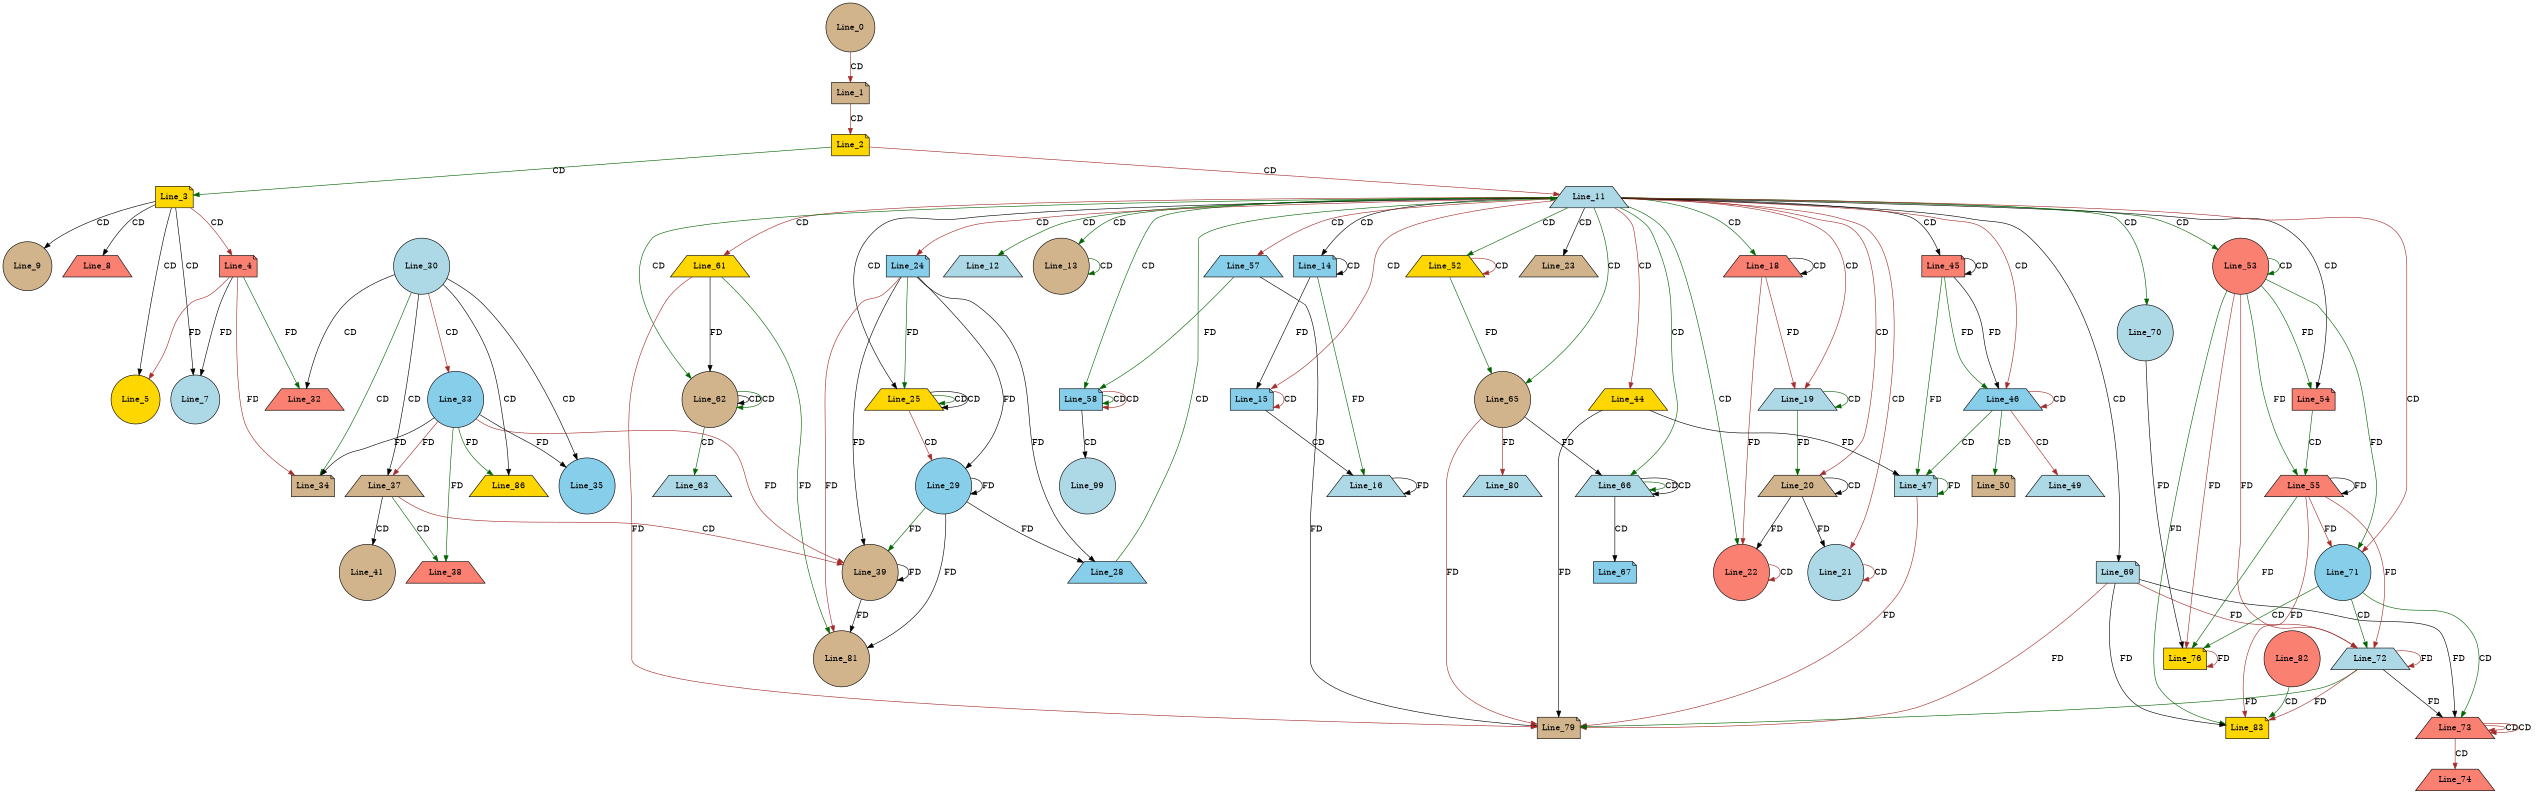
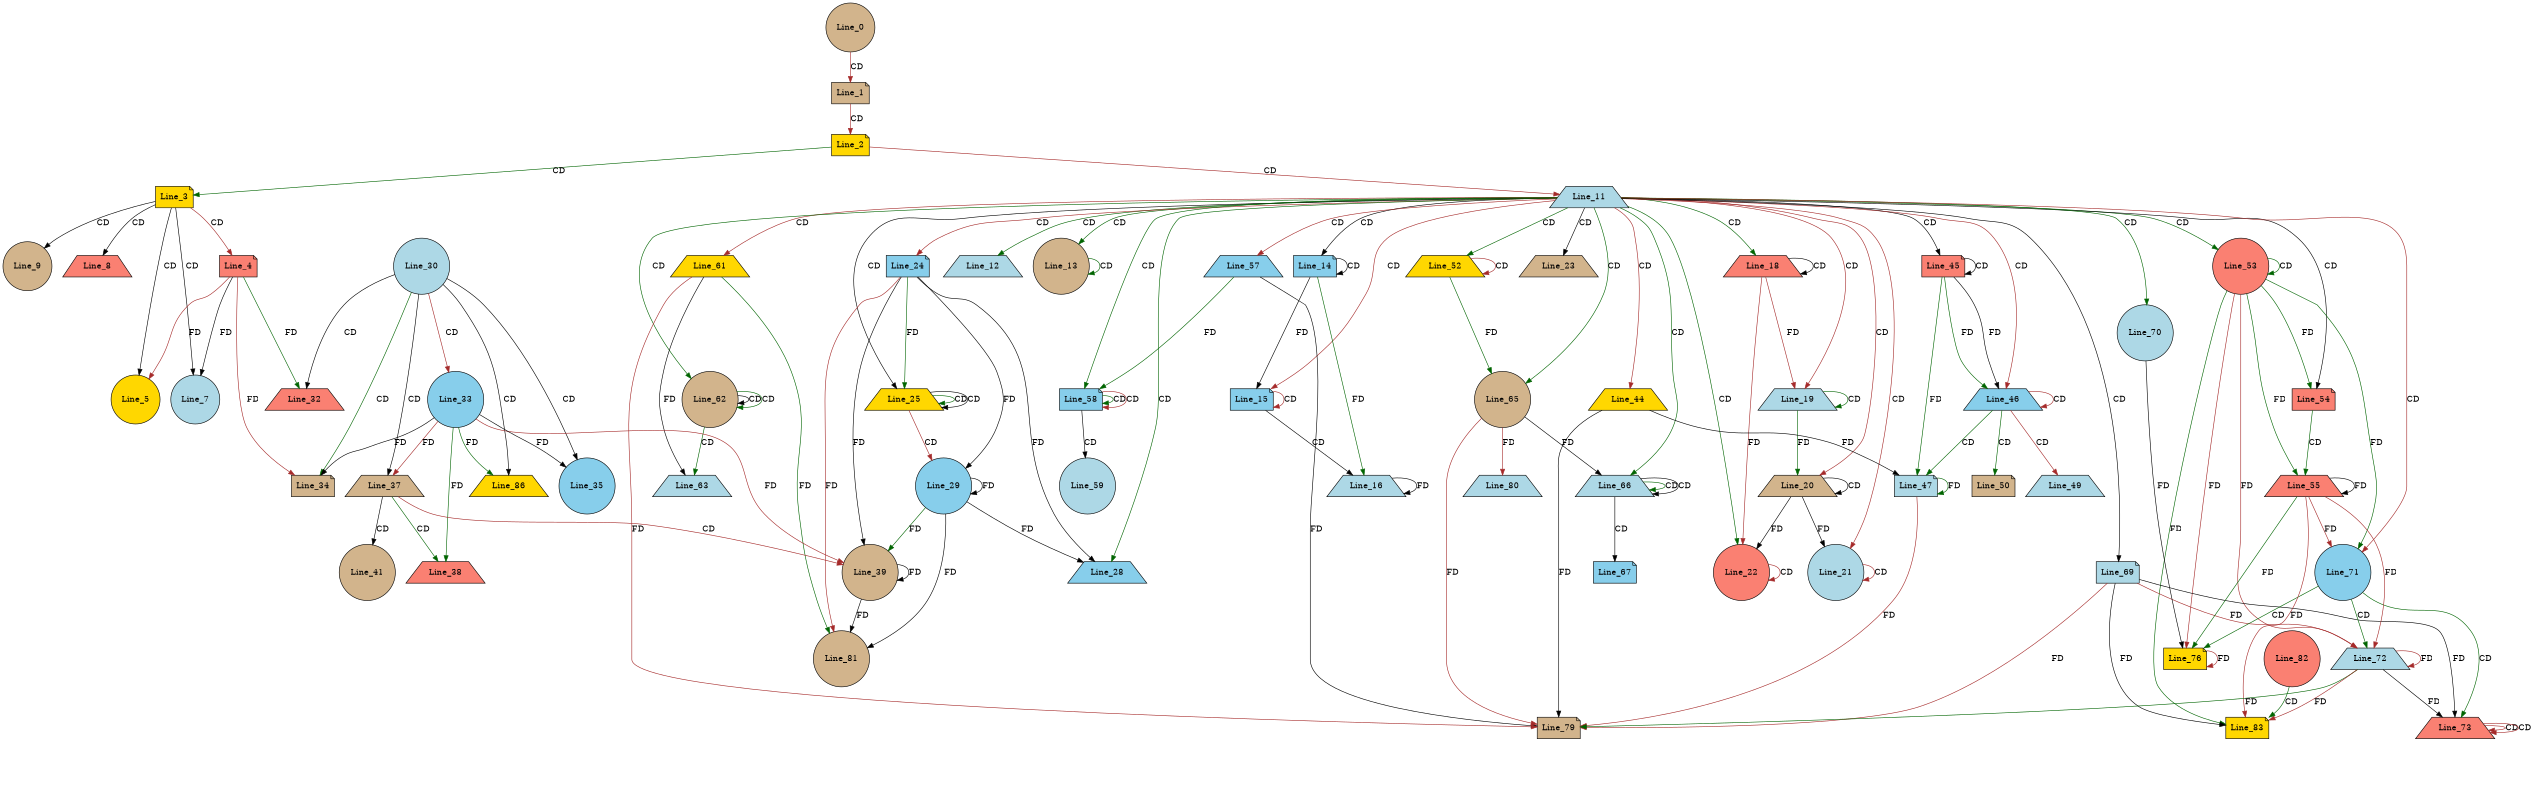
(1205, 235) -> (1194, 214)
(710, 321) -> (664, 372)
(1088, 486) -> (1088, 486)
(2455, 780) -> none
